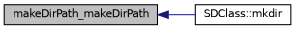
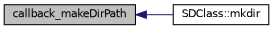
(81, 15) -> (70, 15)
